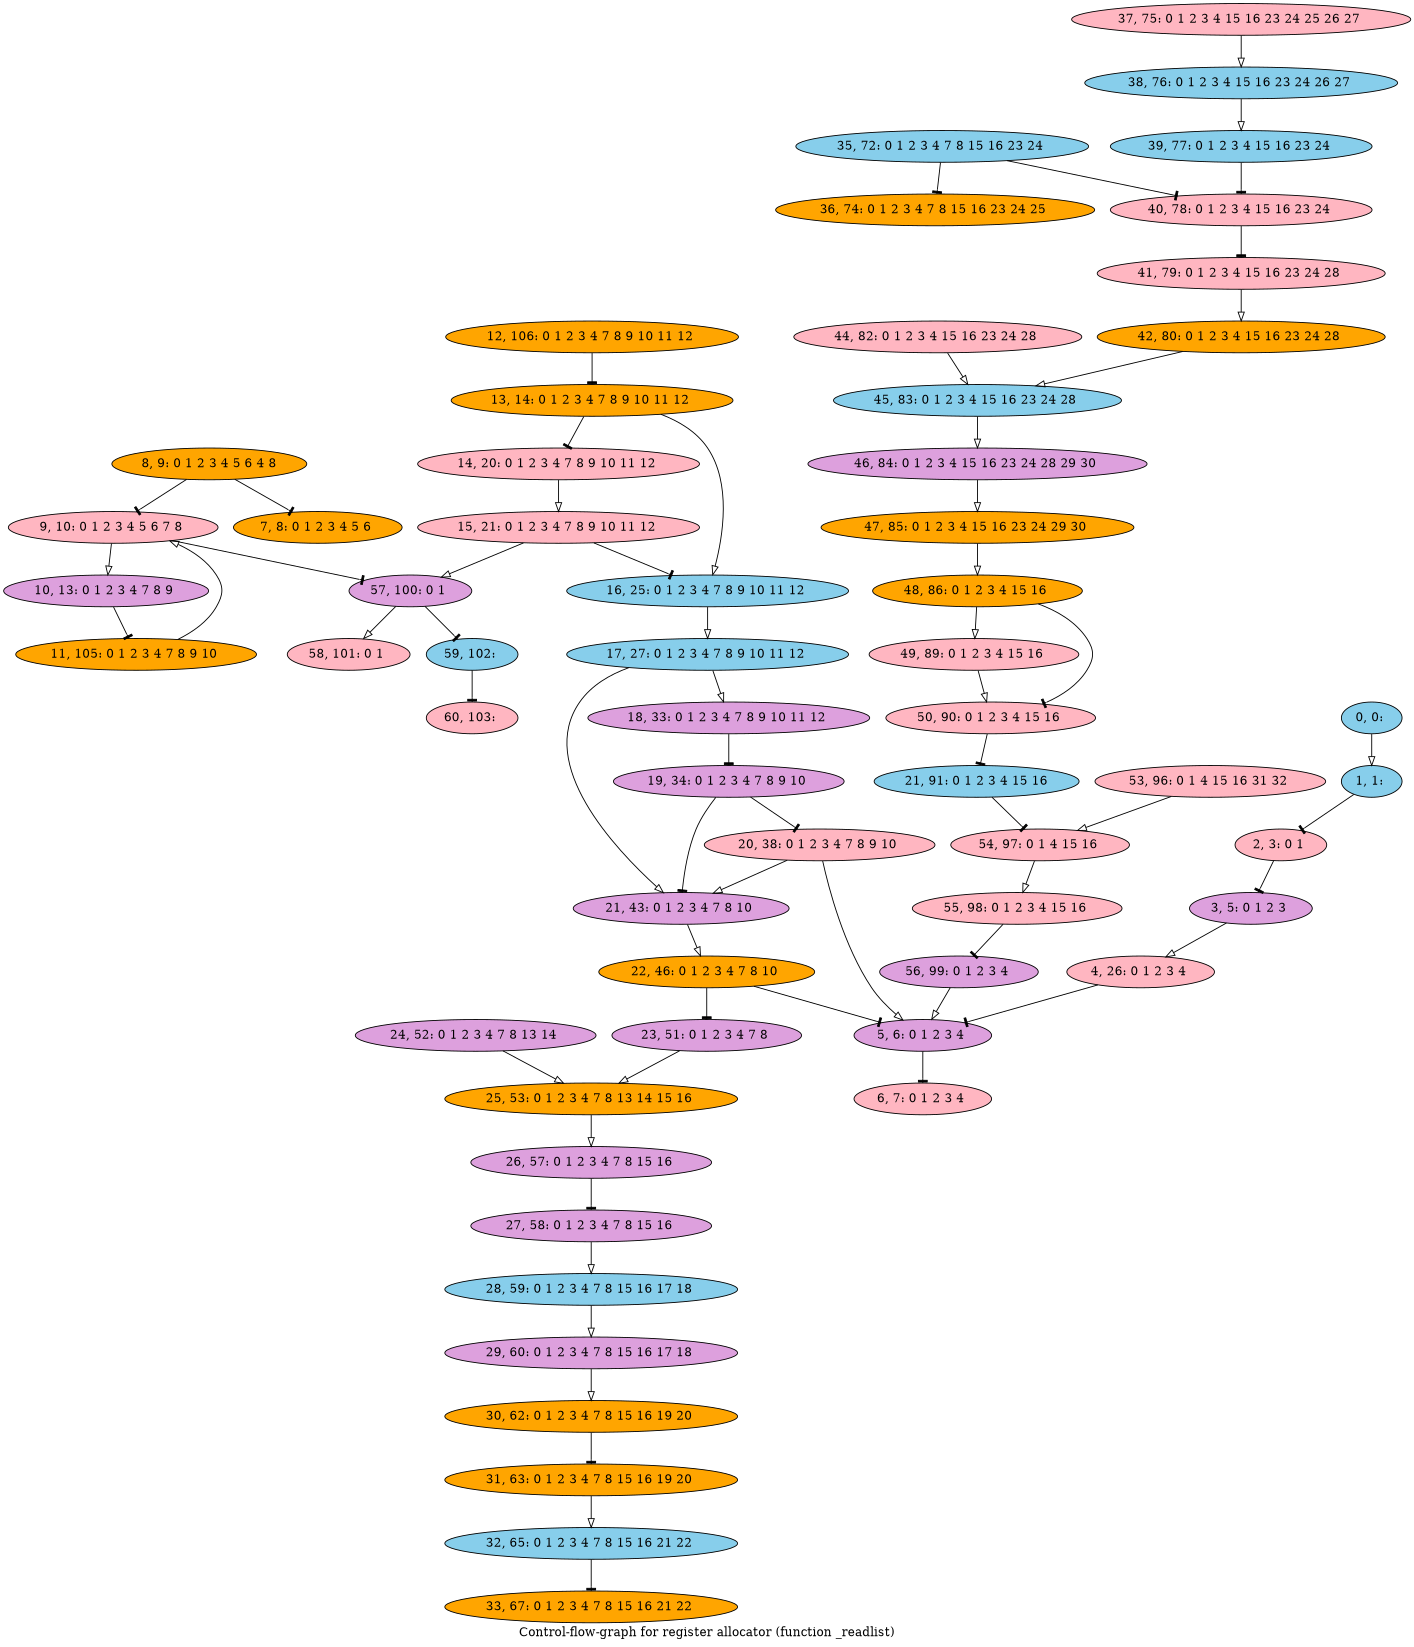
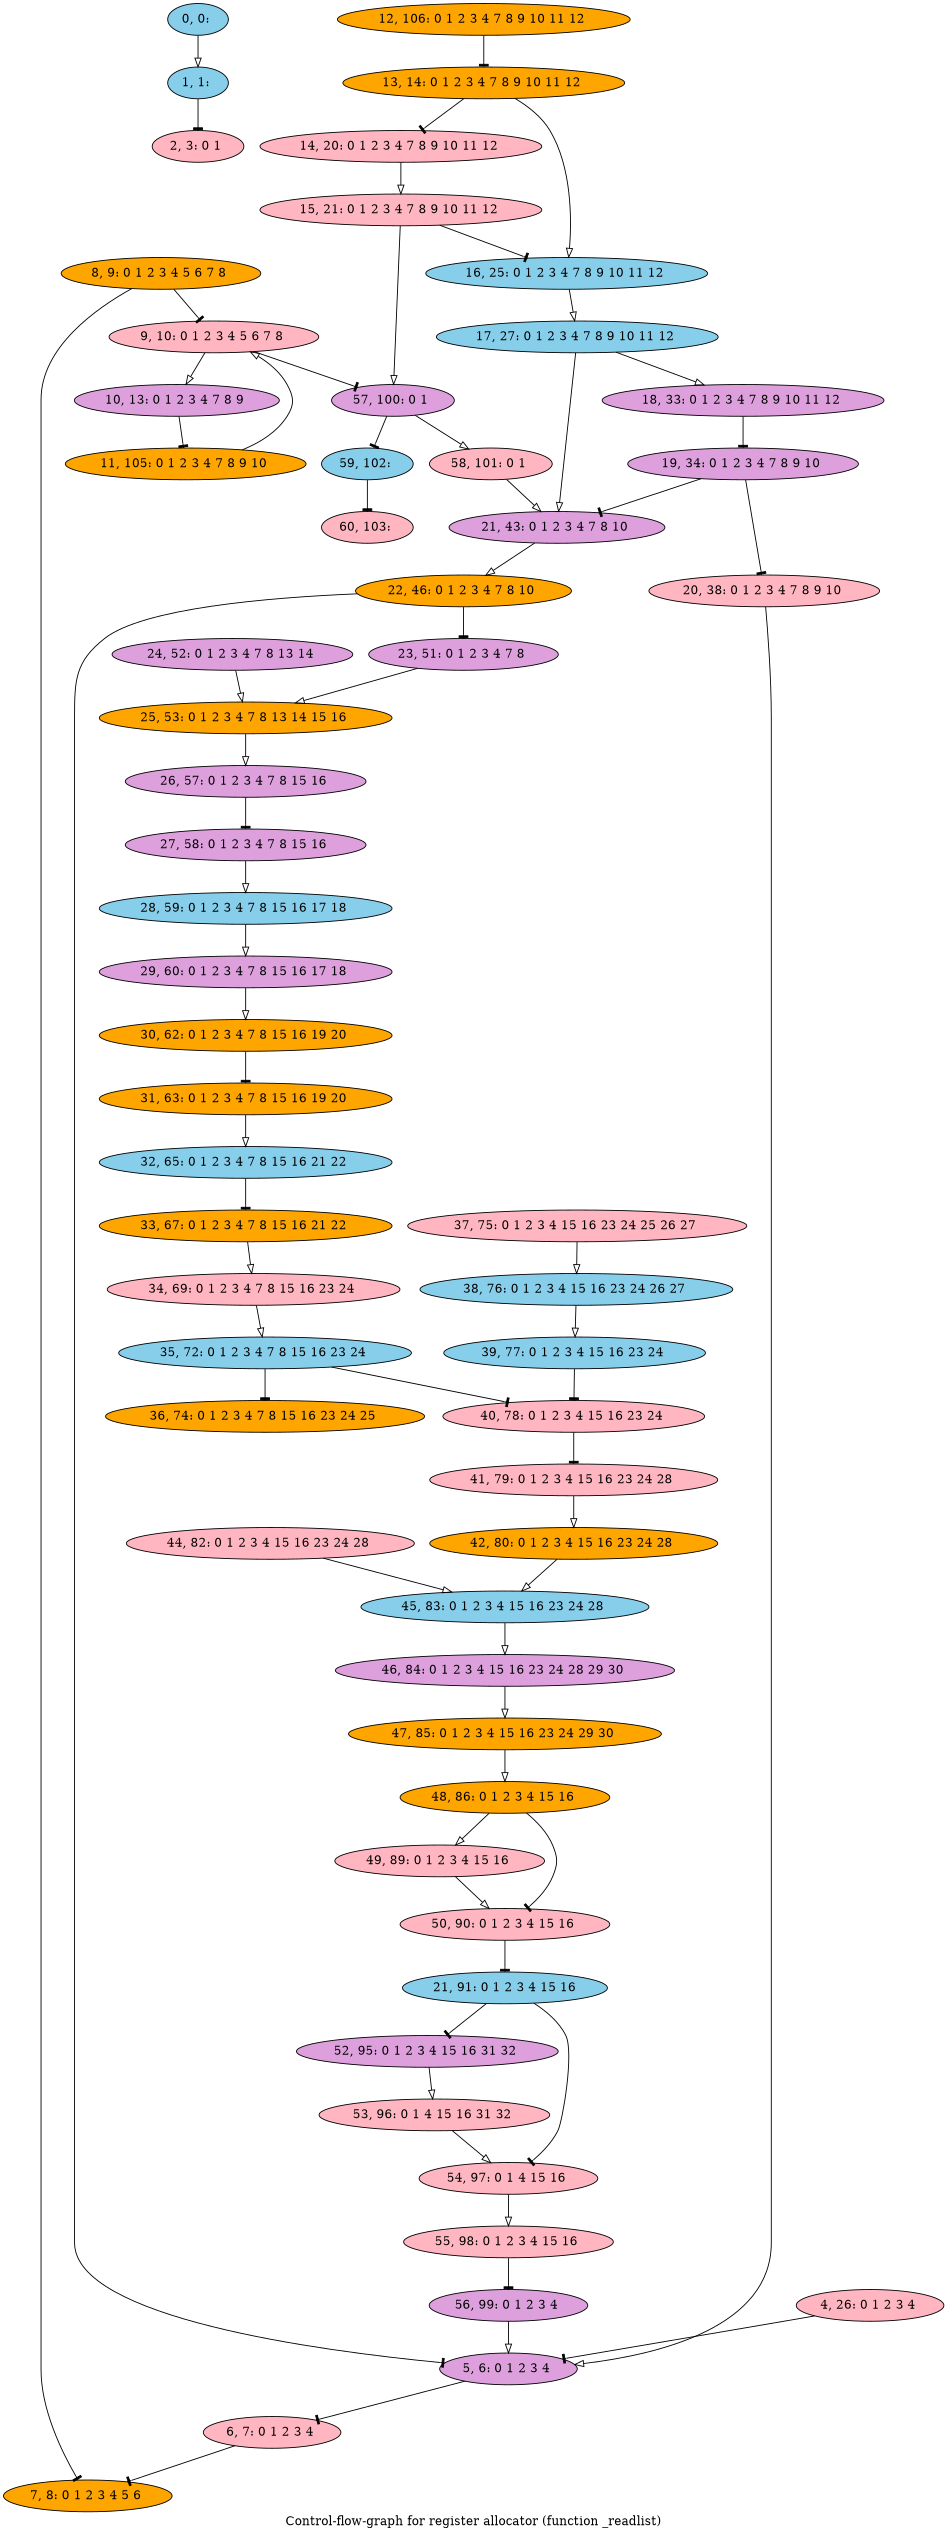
(209, 464) -> (161, 273)
(754, 875) -> (520, 492)
(1251, 908) -> none
none -> (254, 1289)
none -> (427, 2051)
none -> (183, 2463)
